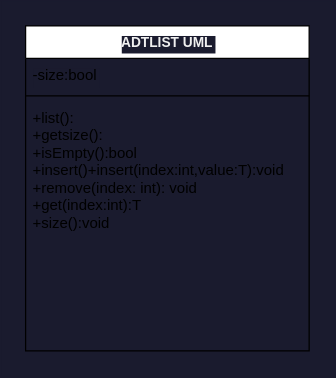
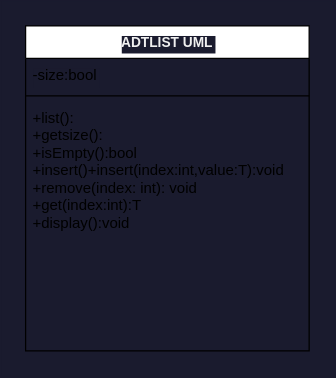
(60, 118) -> (60, 118)
